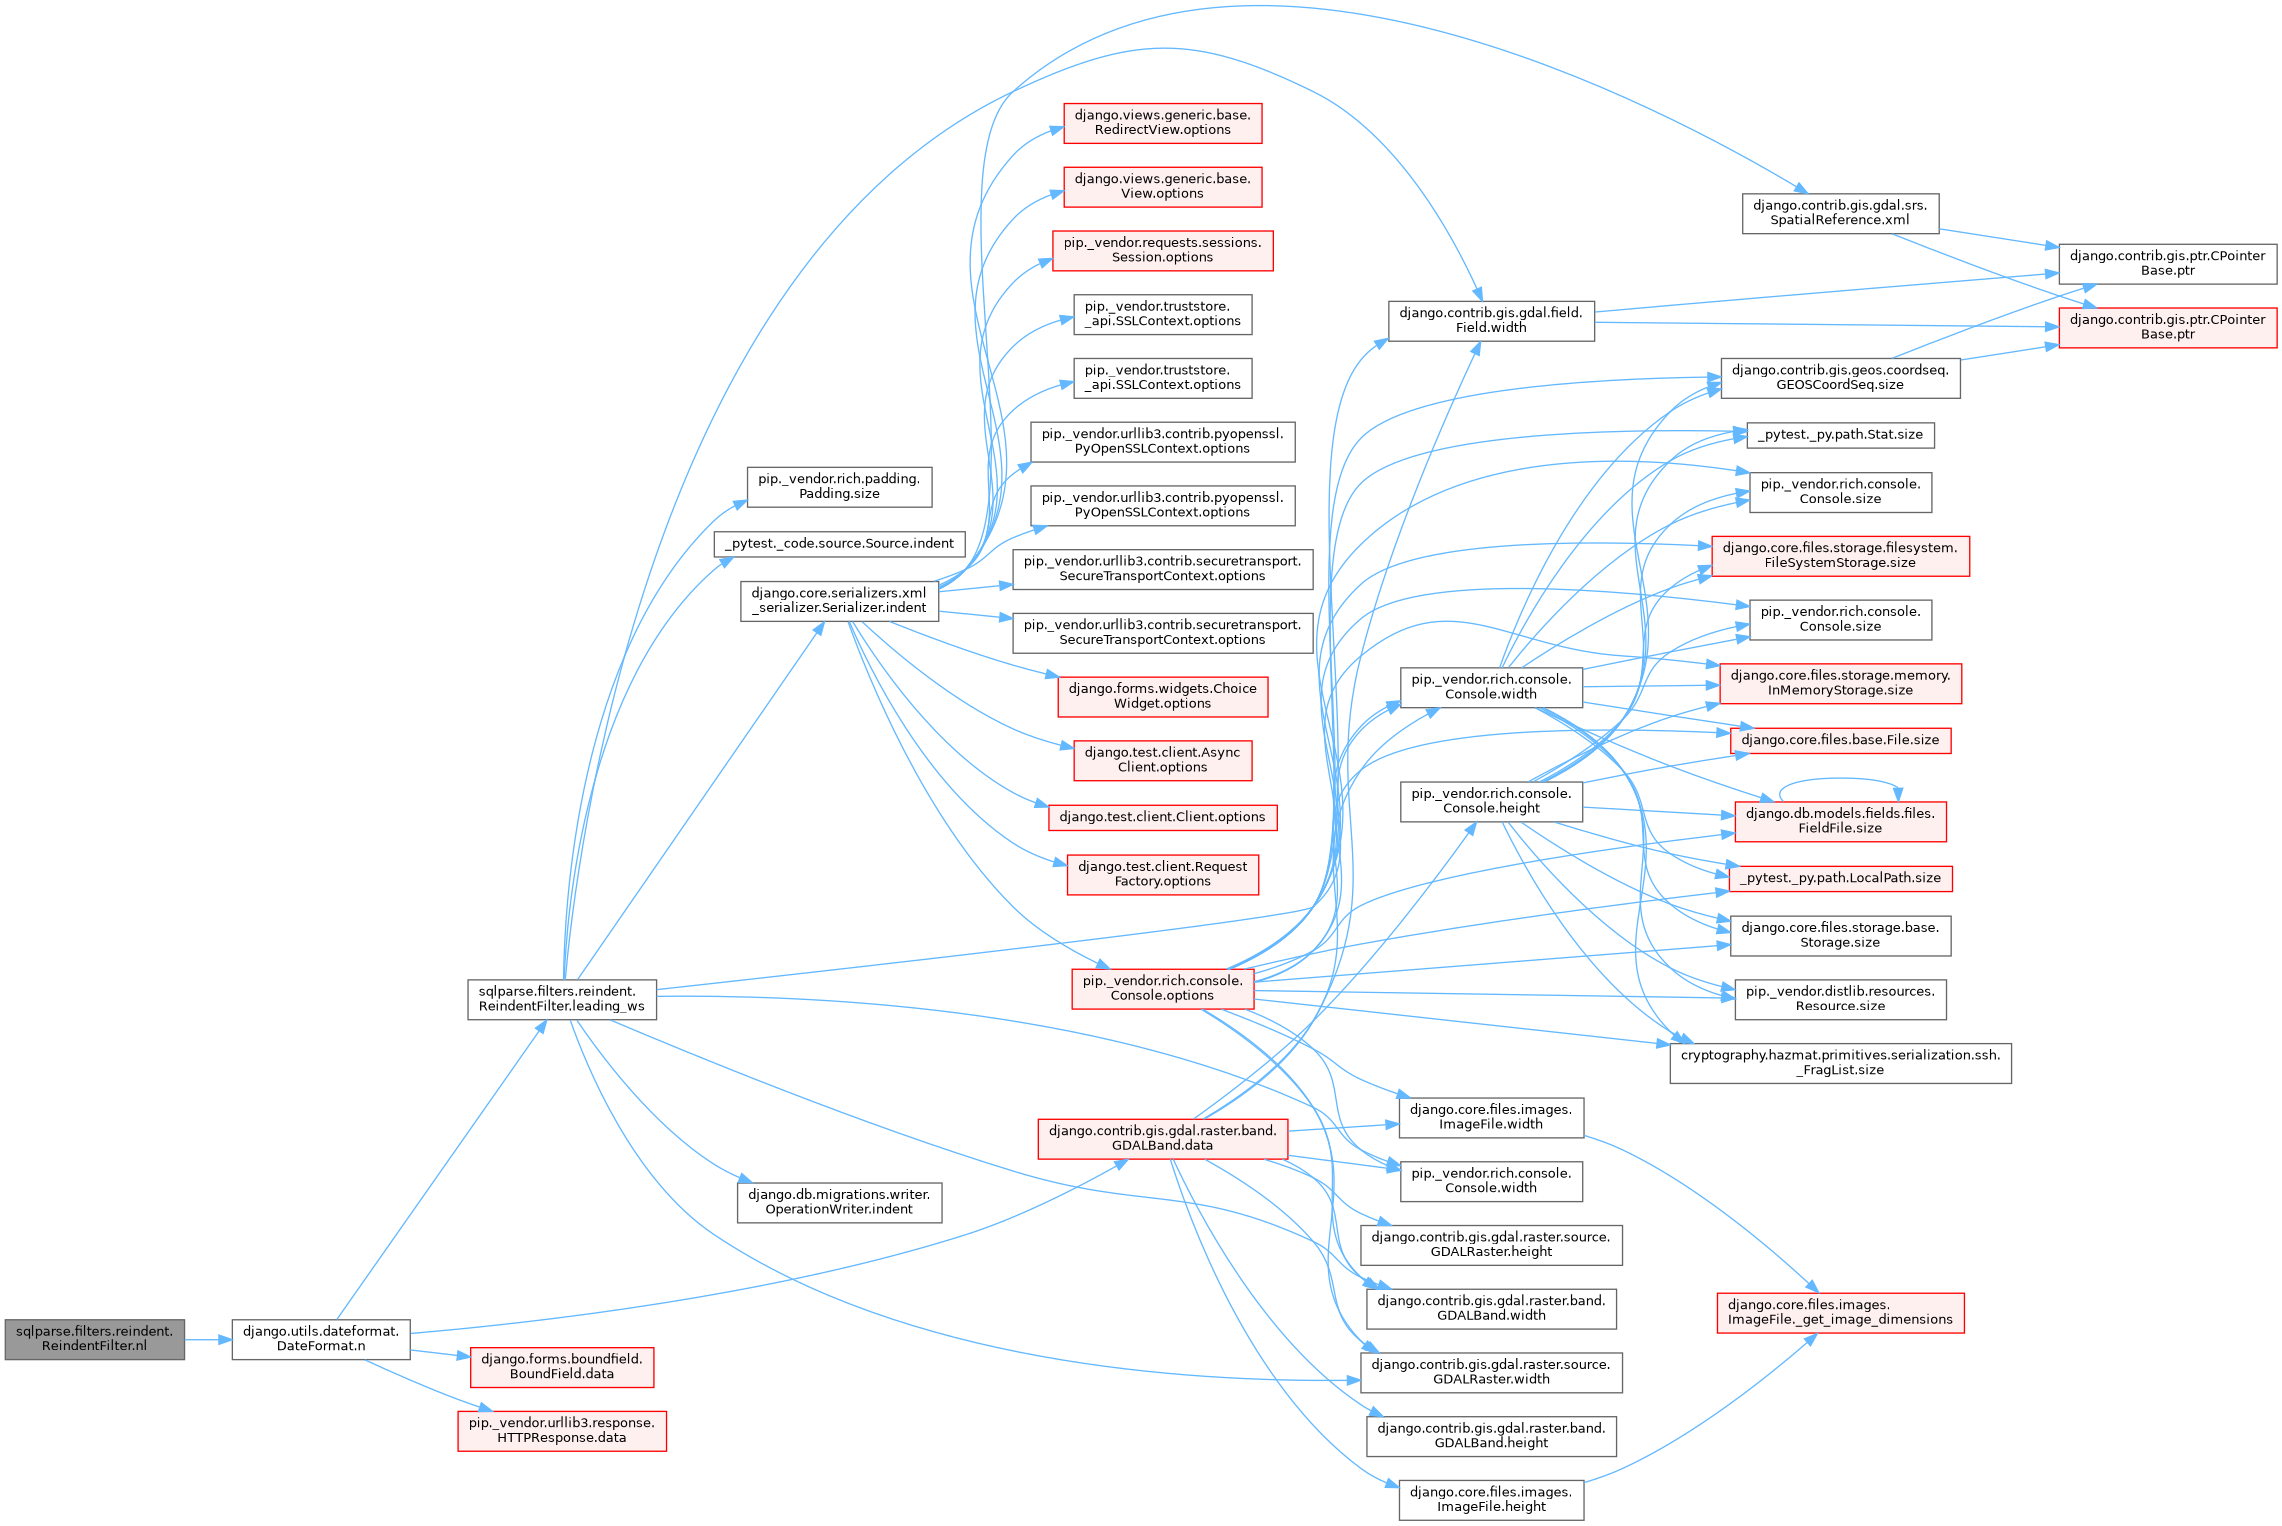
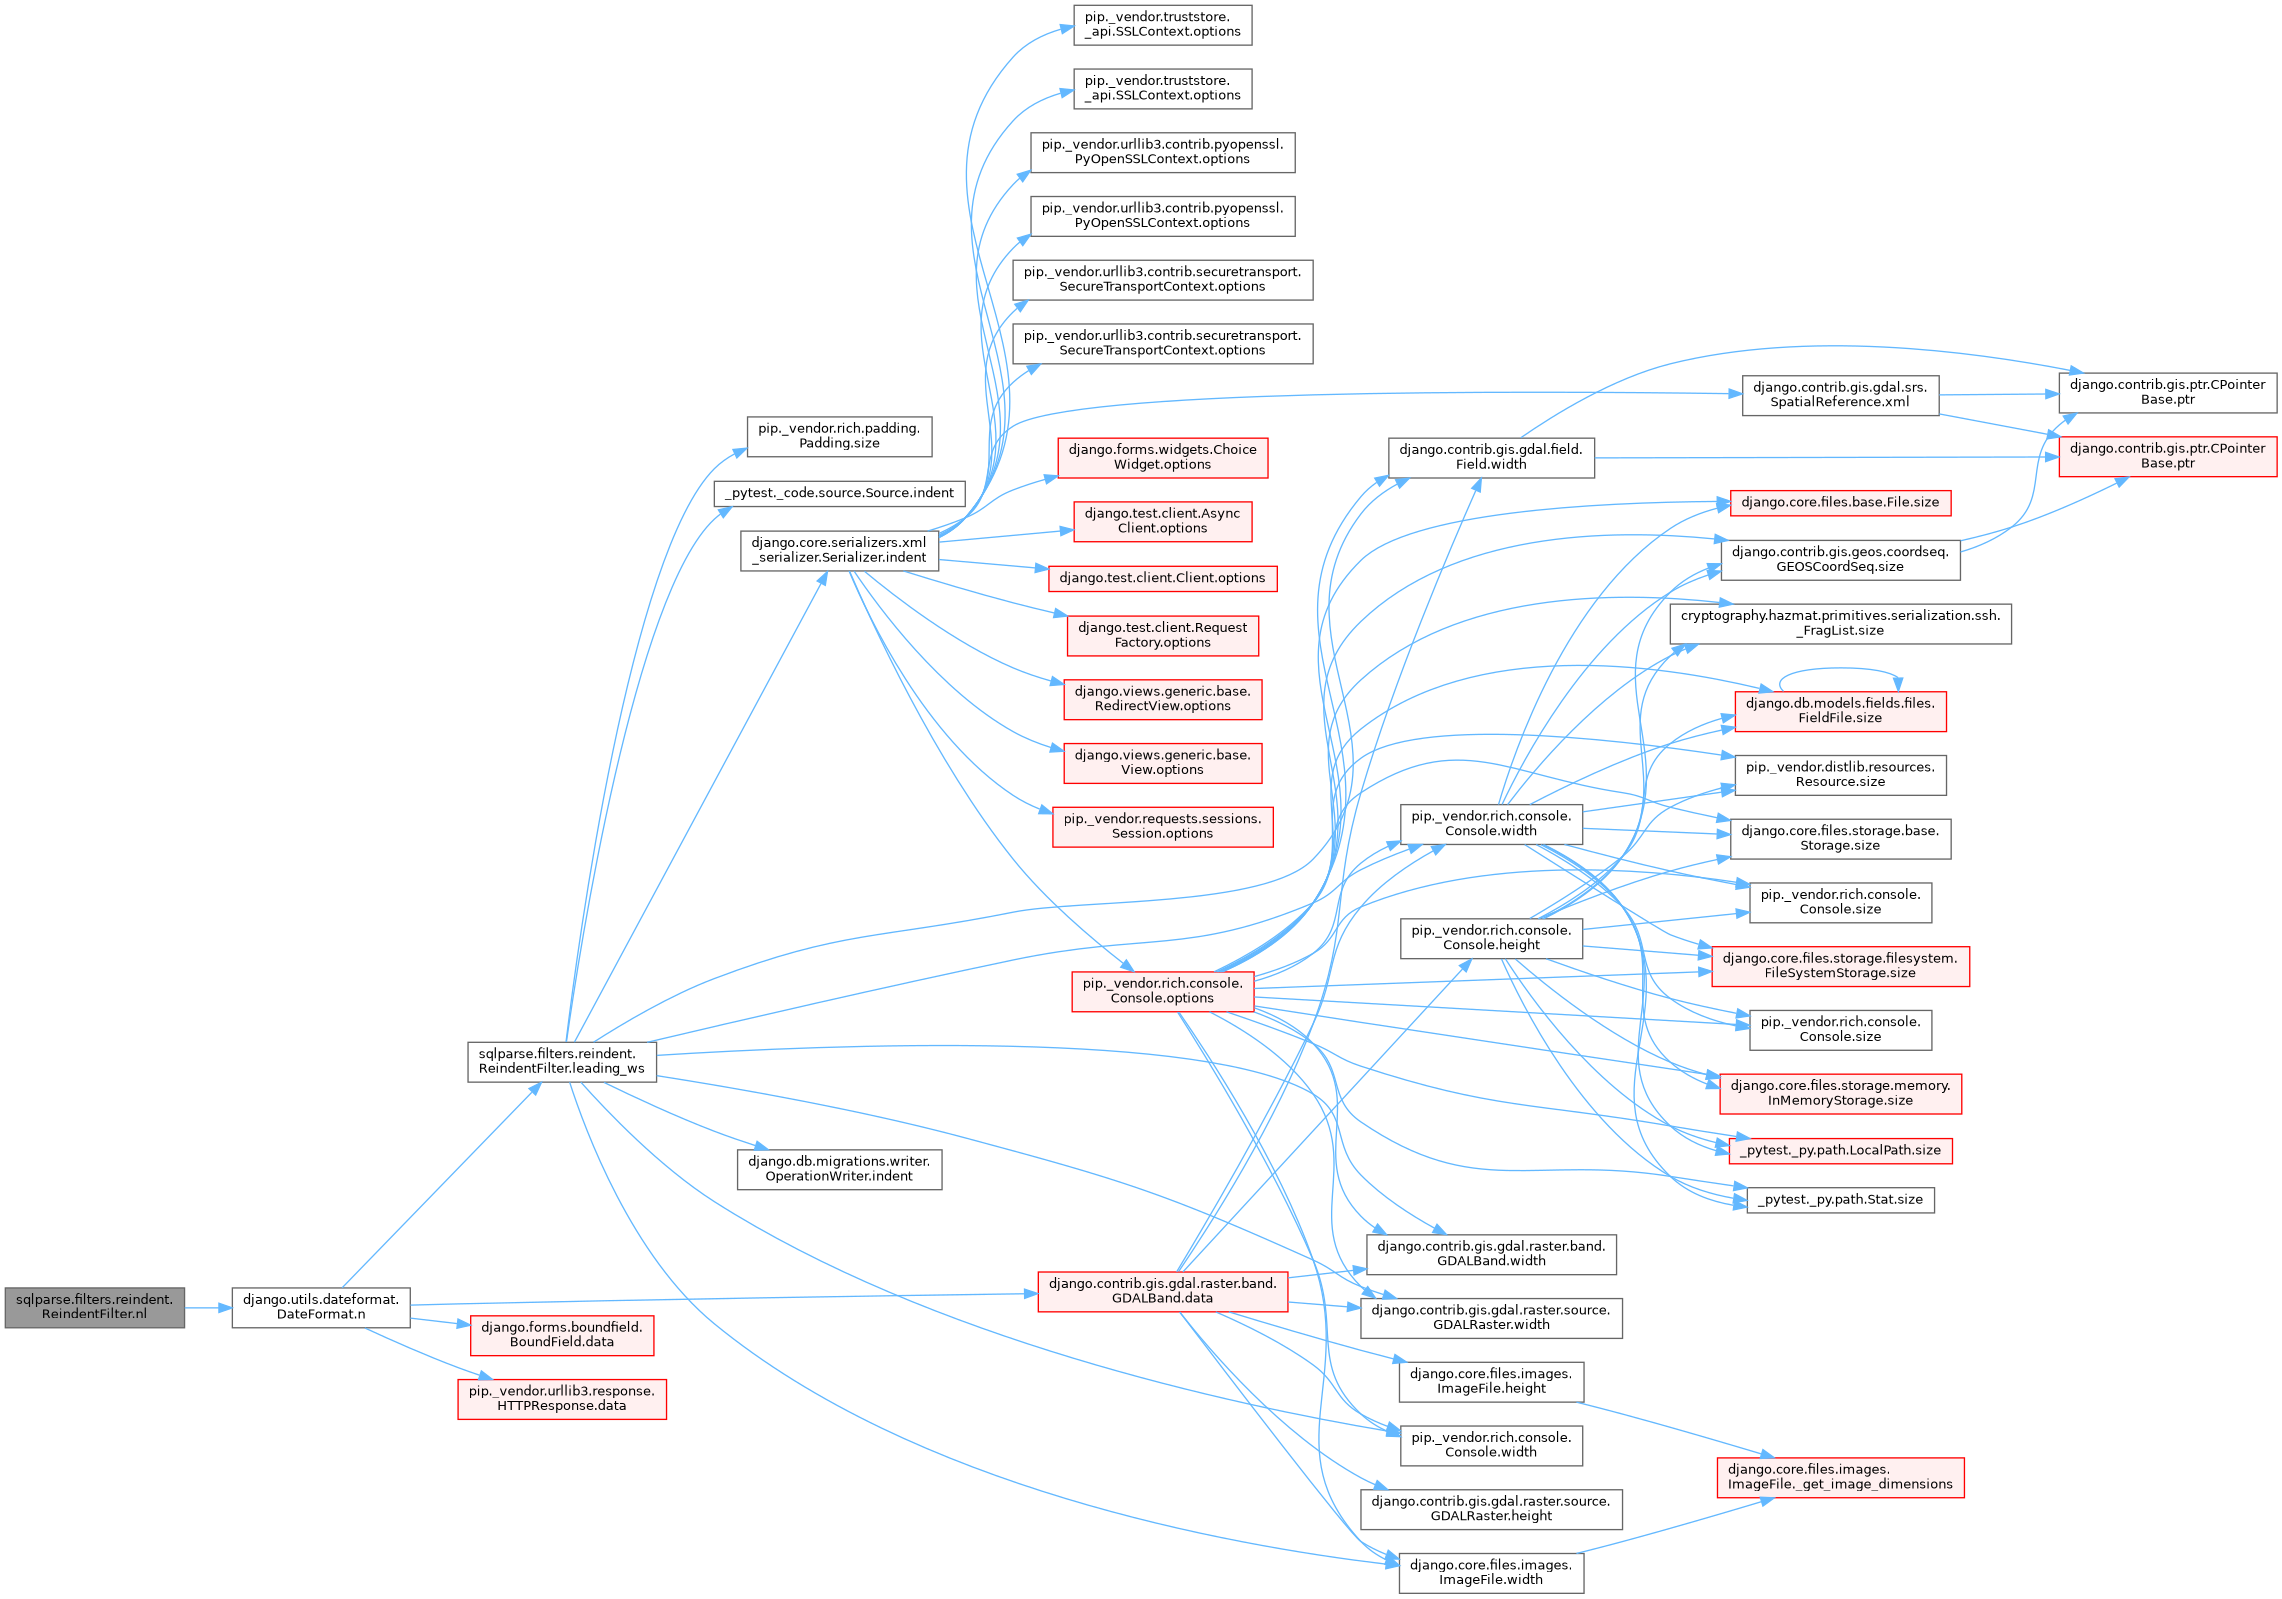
(1655, 769) -> none
none -> (901, 1436)
(1492, 1437) -> none
